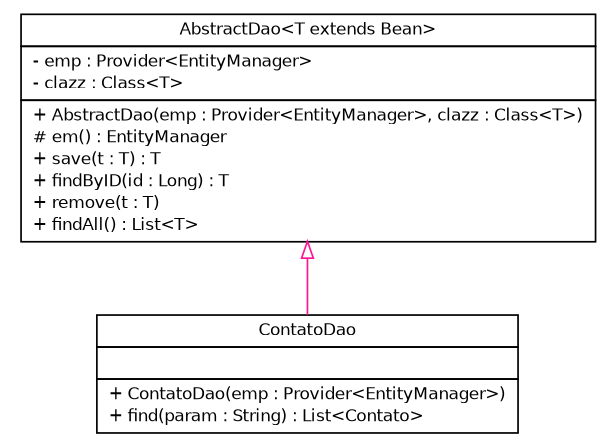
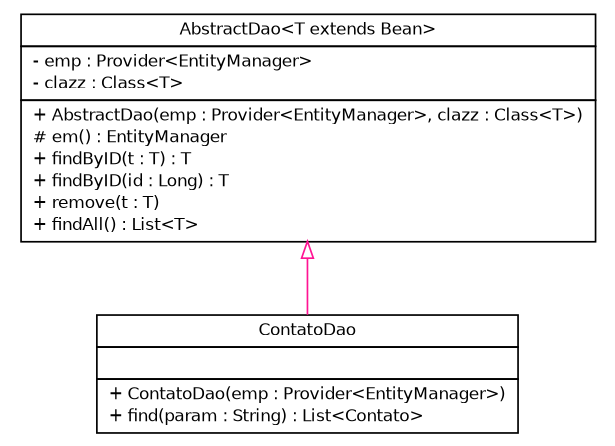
(97, 159) -> (112, 159)
